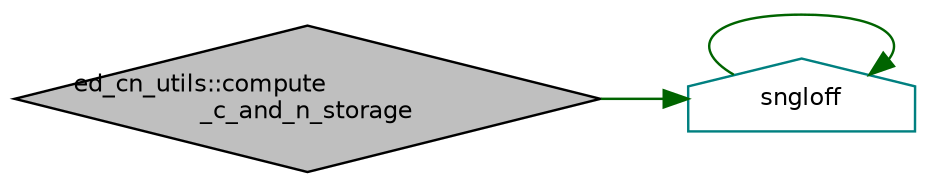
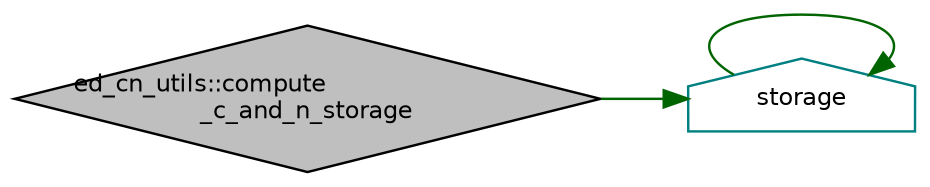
(802, 99) -> (802, 99)
